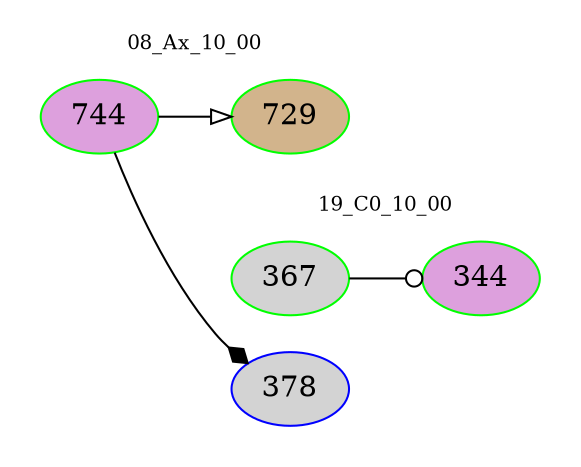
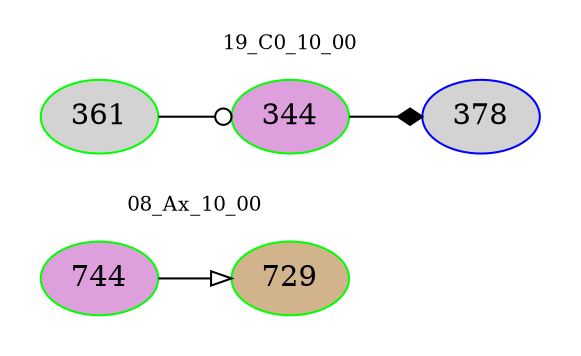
(163, 255) -> (373, 117)
(290, 278) -> (99, 117)
